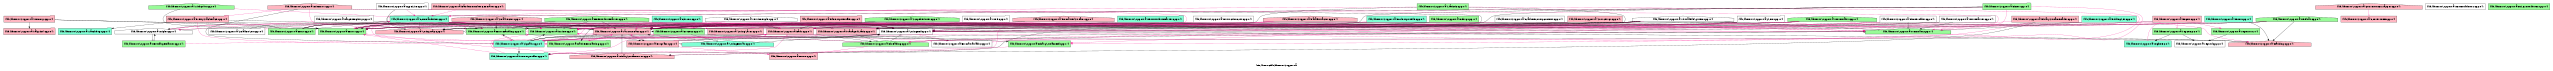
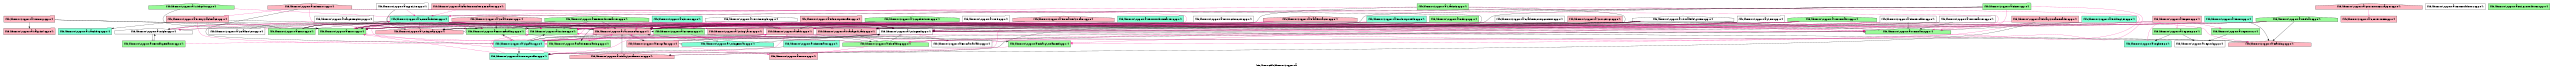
(582, 35) -> none
none -> (811, 44)
